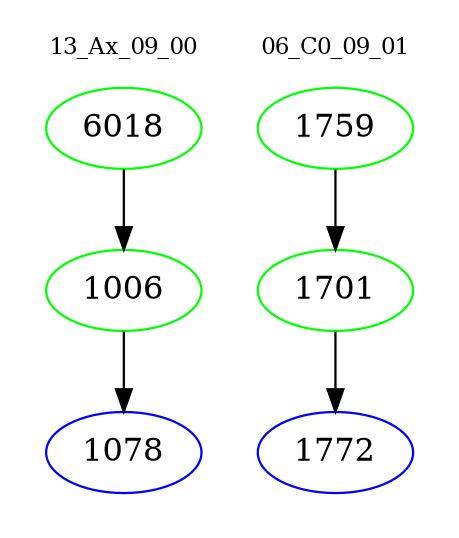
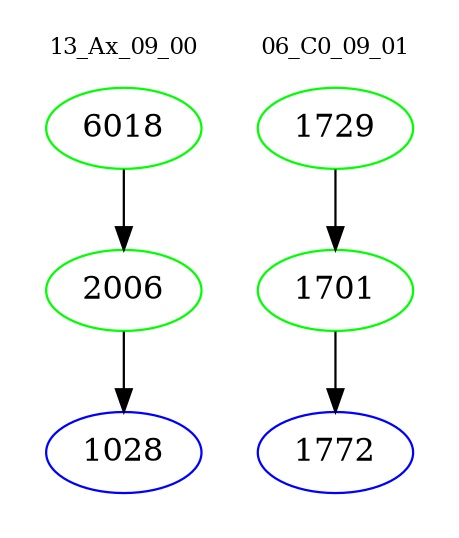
(335, 128) -> (335, 128)
(124, 290) -> (124, 290)
(124, 453) -> (124, 453)
